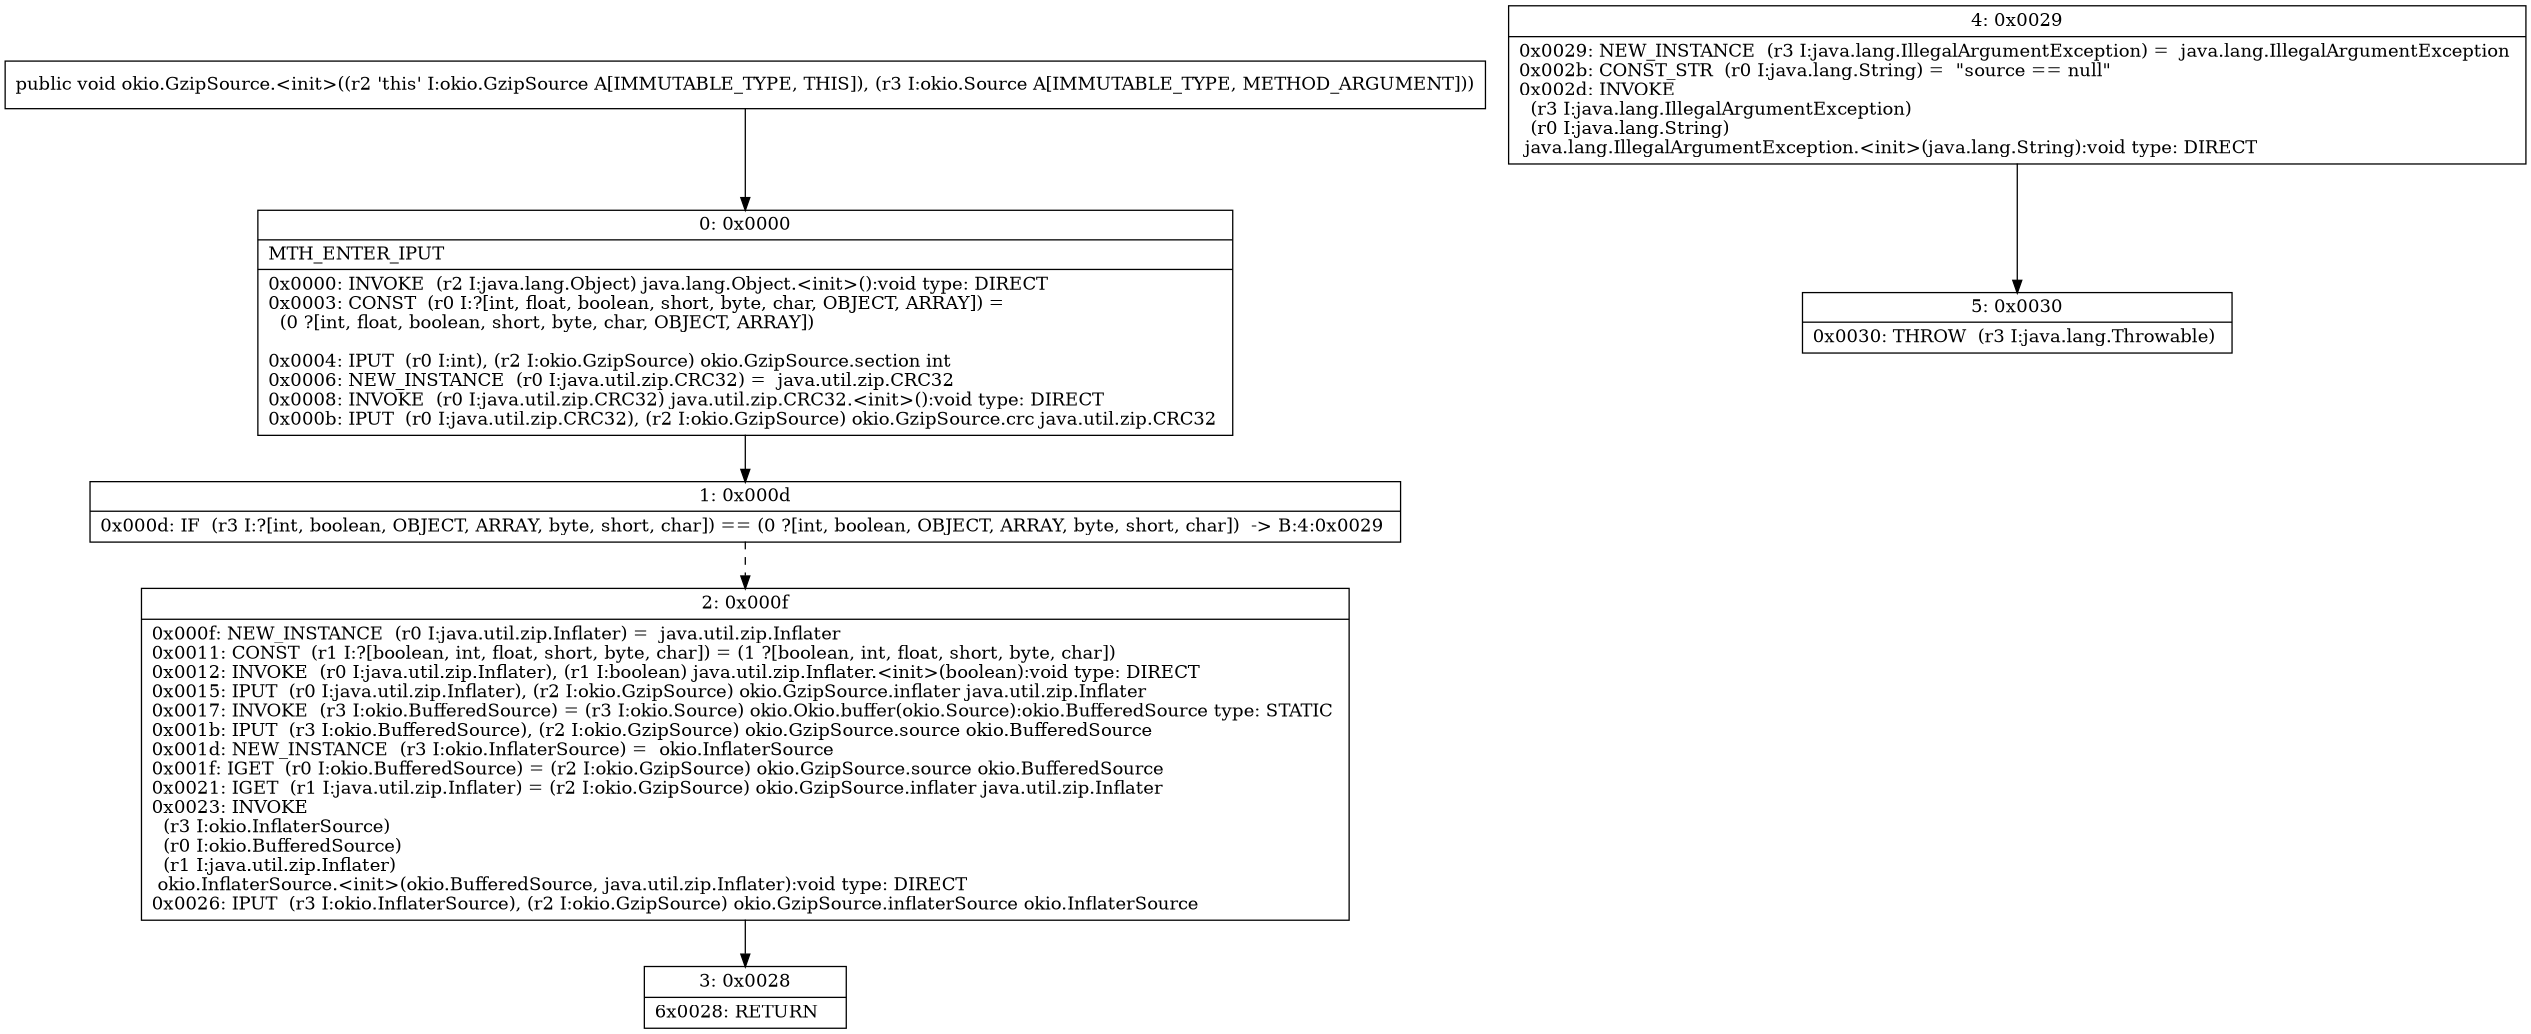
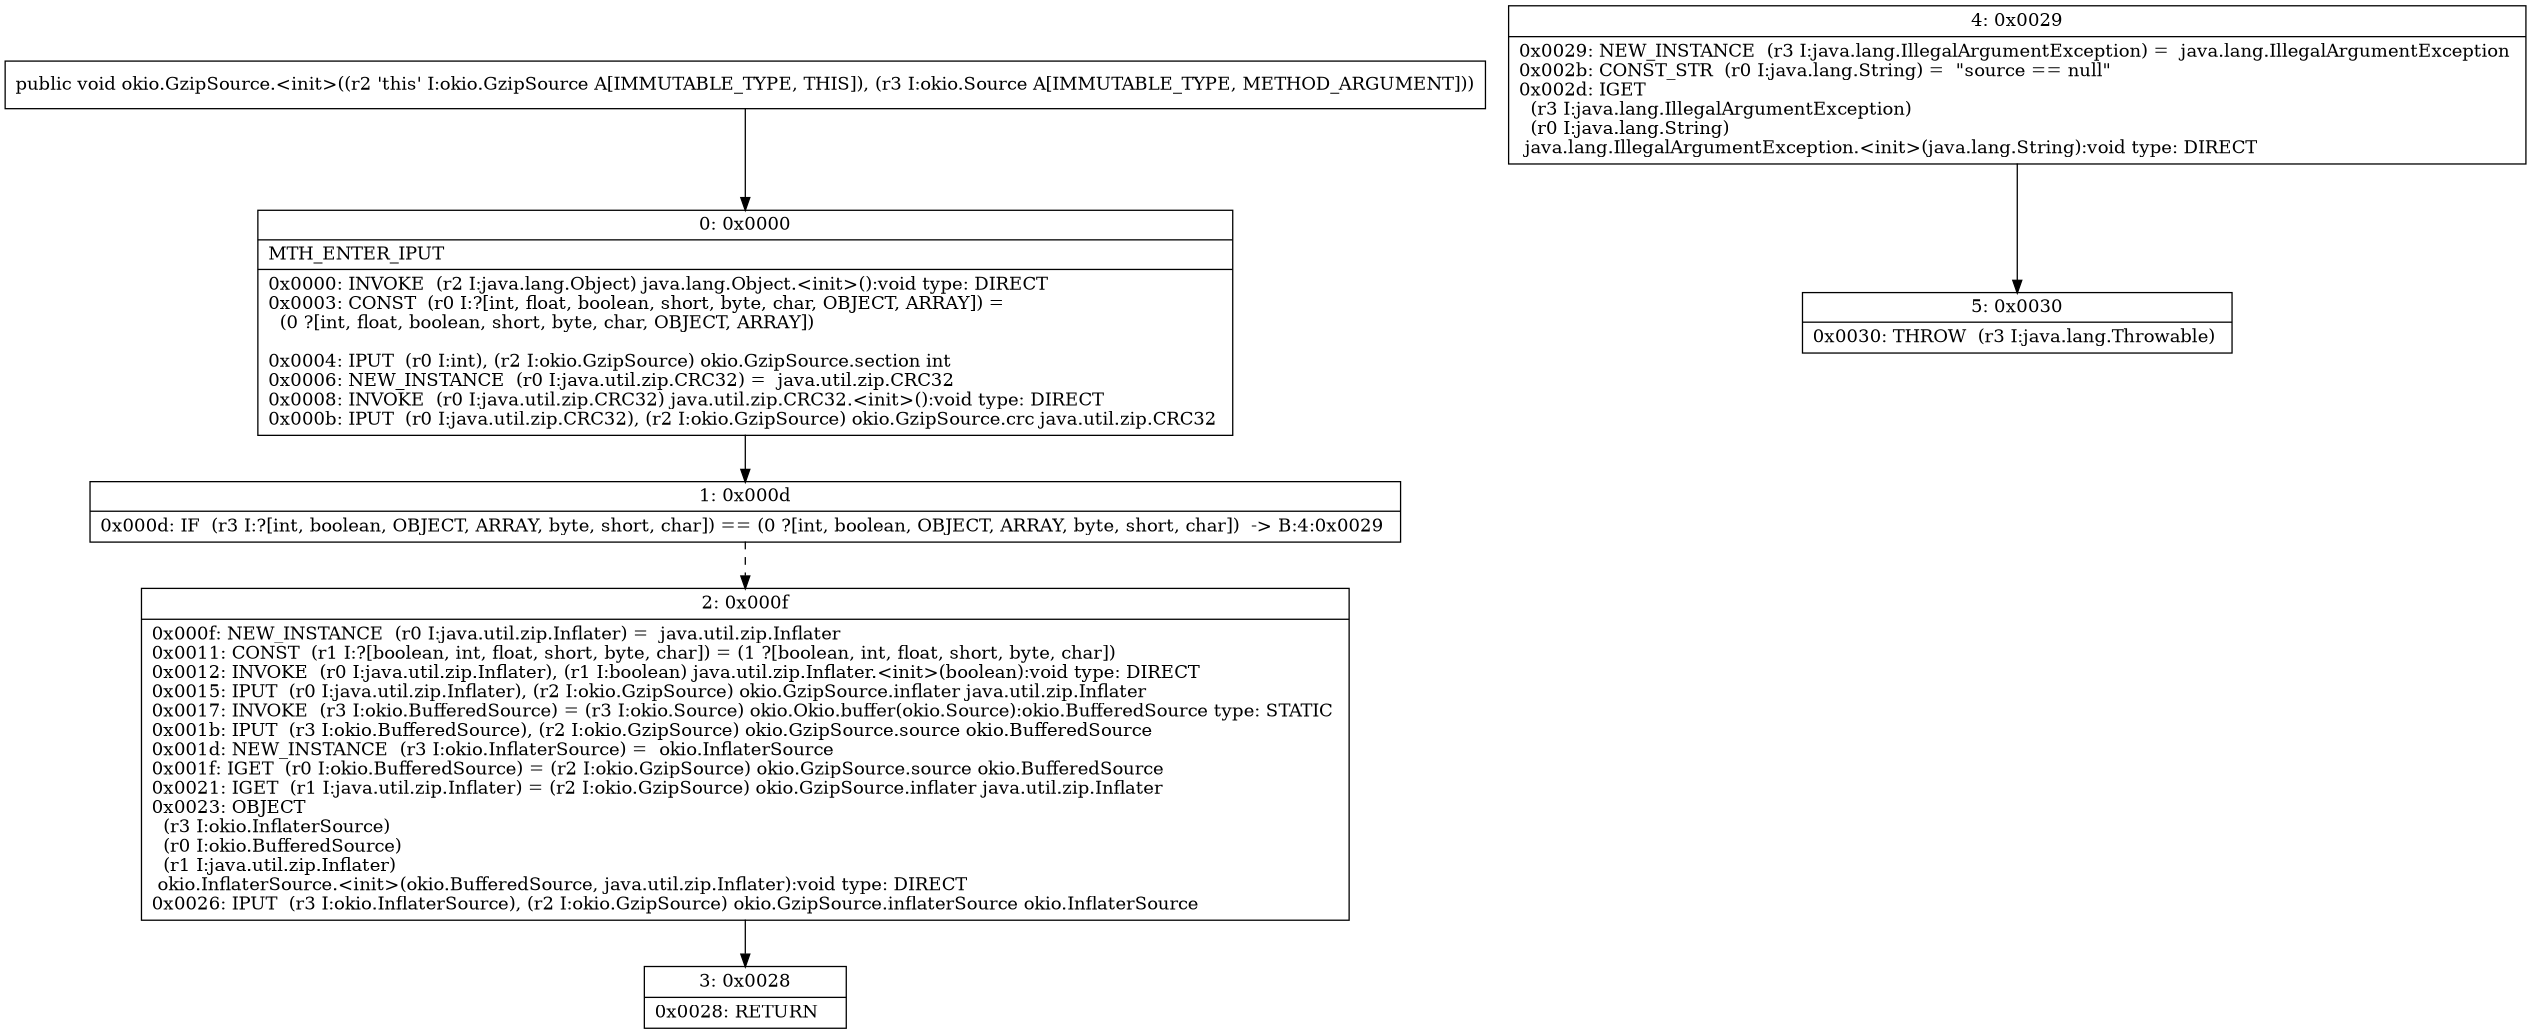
(1603, 90) -> (1588, 90)
(236, 808) -> (235, 808)
(745, 1012) -> (745, 1012)
